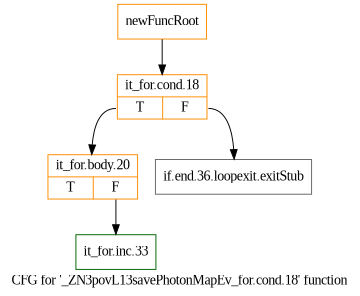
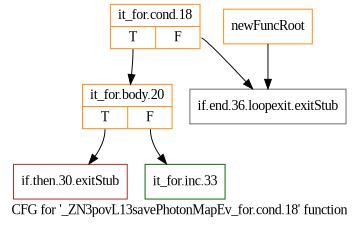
(162, 52) -> (268, 62)
none -> (70, 182)
